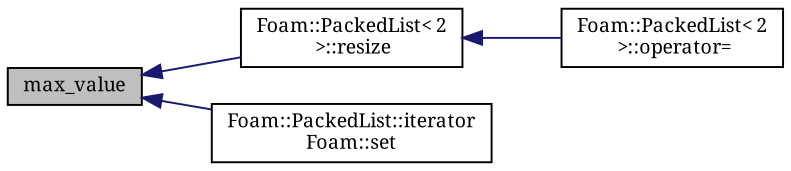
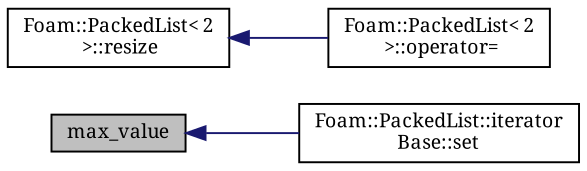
(201, 64) -> none
(352, 133) -> (439, 133)
